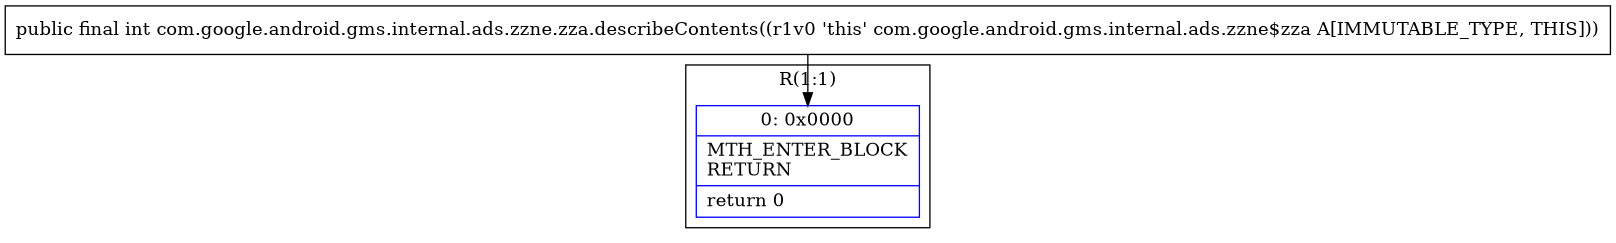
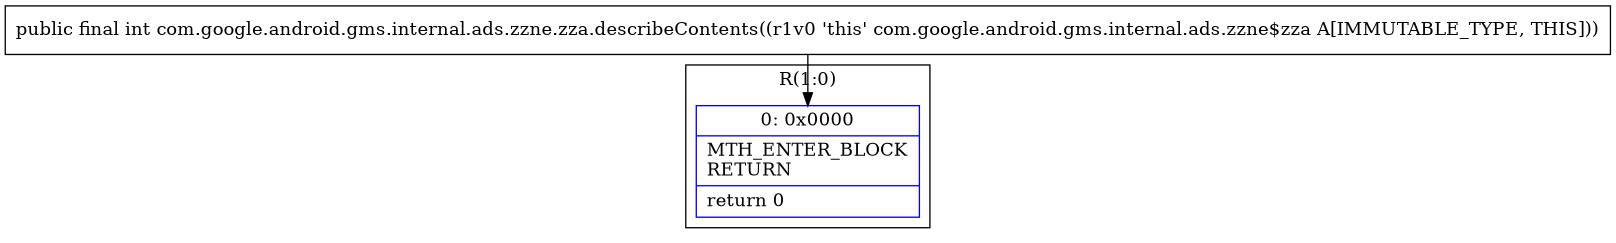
(808, 80) -> (808, 80)
